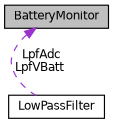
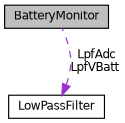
(12, 68) -> (70, 56)
